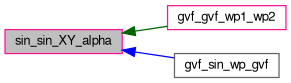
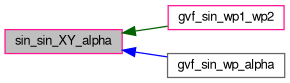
(227, 18) -> (226, 18)
(227, 66) -> (226, 66)
